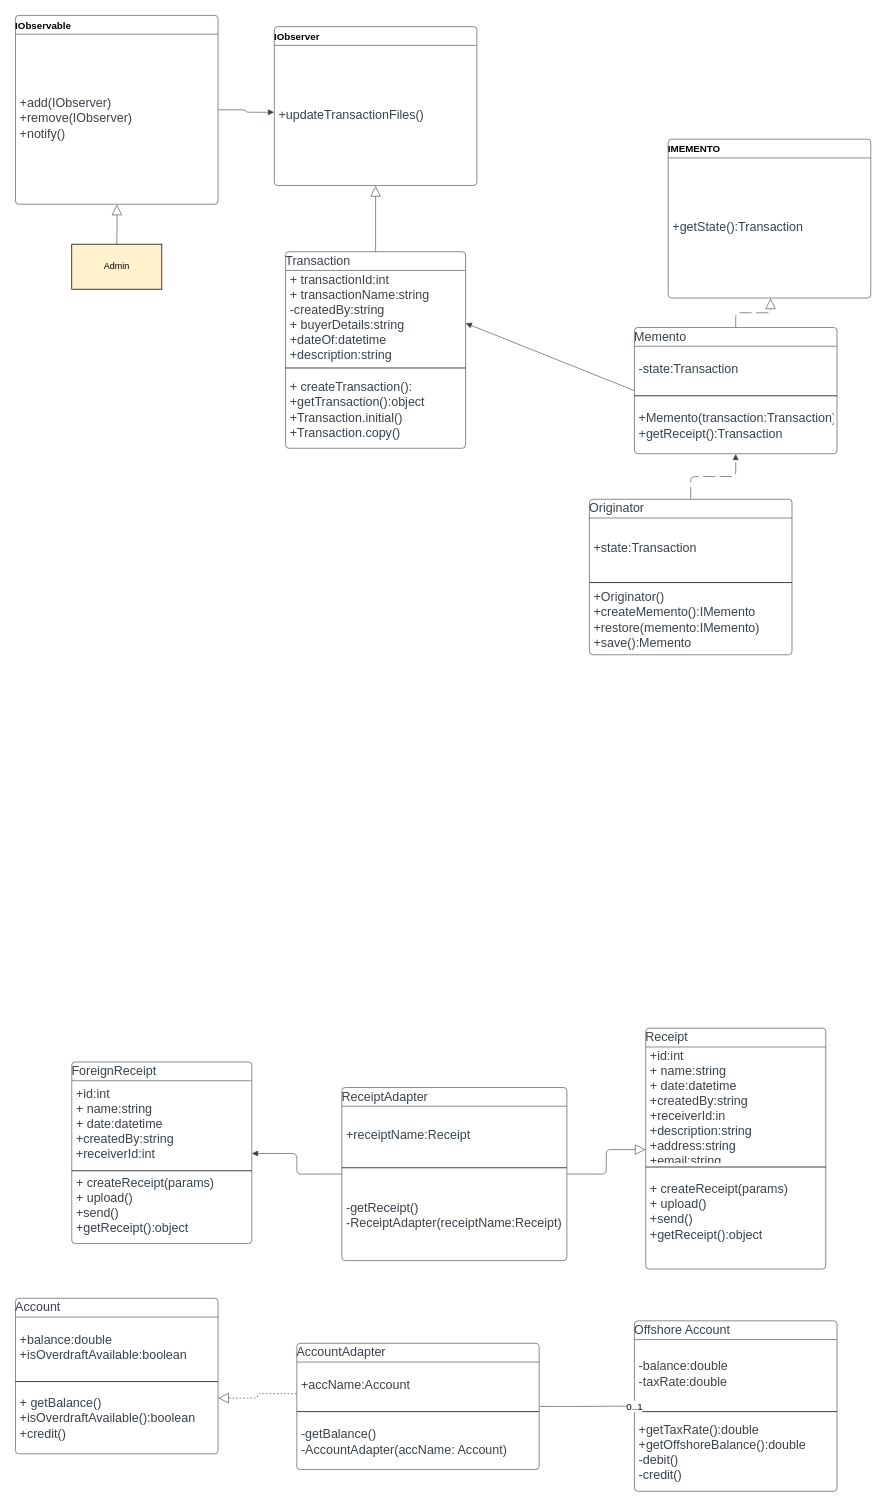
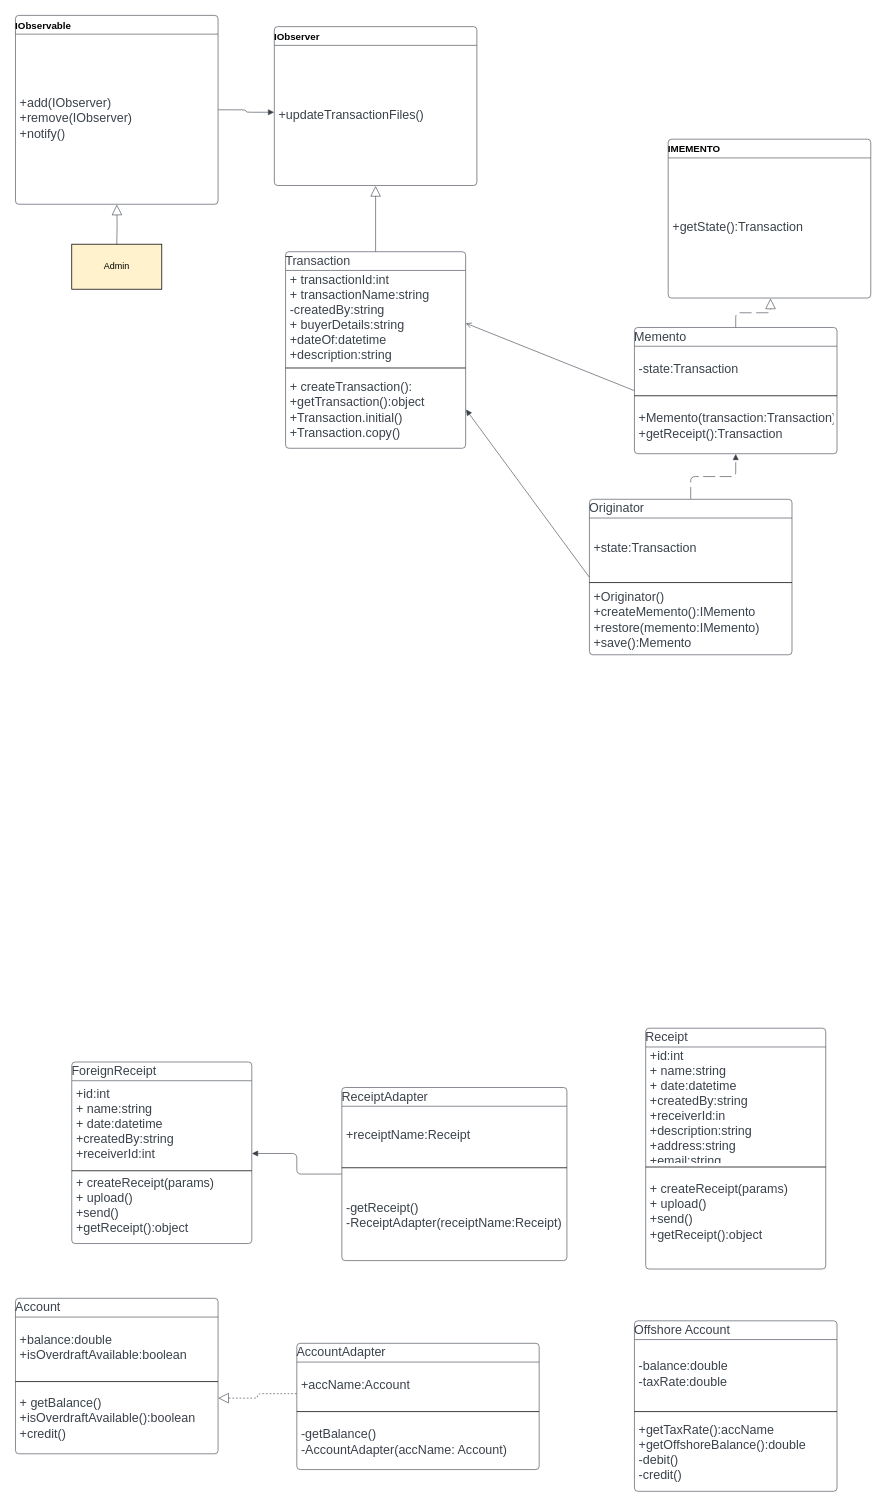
(472, 326) -> (471, 325)
none -> (529, 495)
(606, 1167) -> none
(566, 1406) -> none
(732, 1452) -> (732, 1452)
